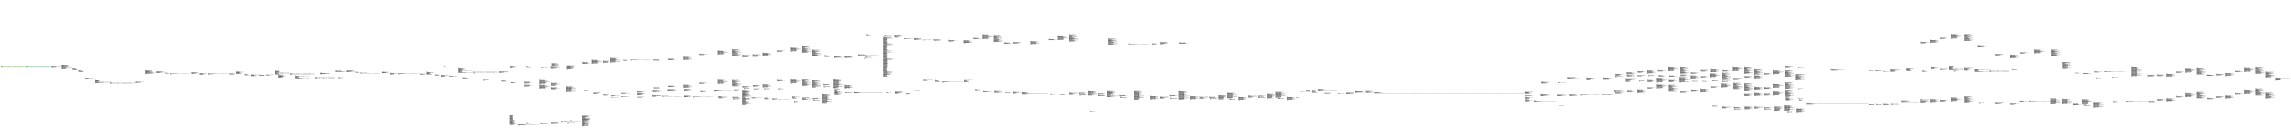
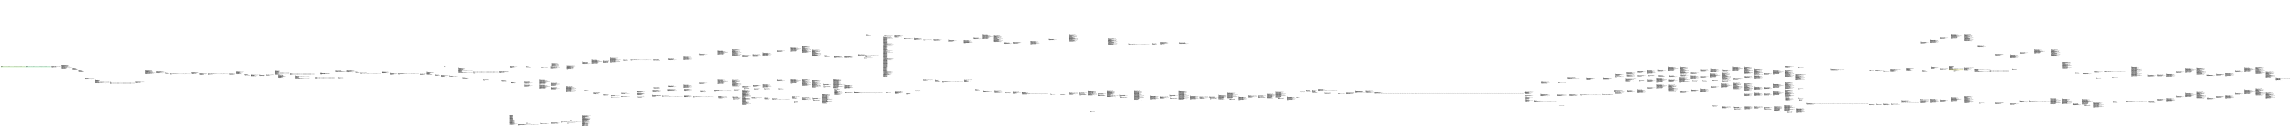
(1063, 38) -> none
